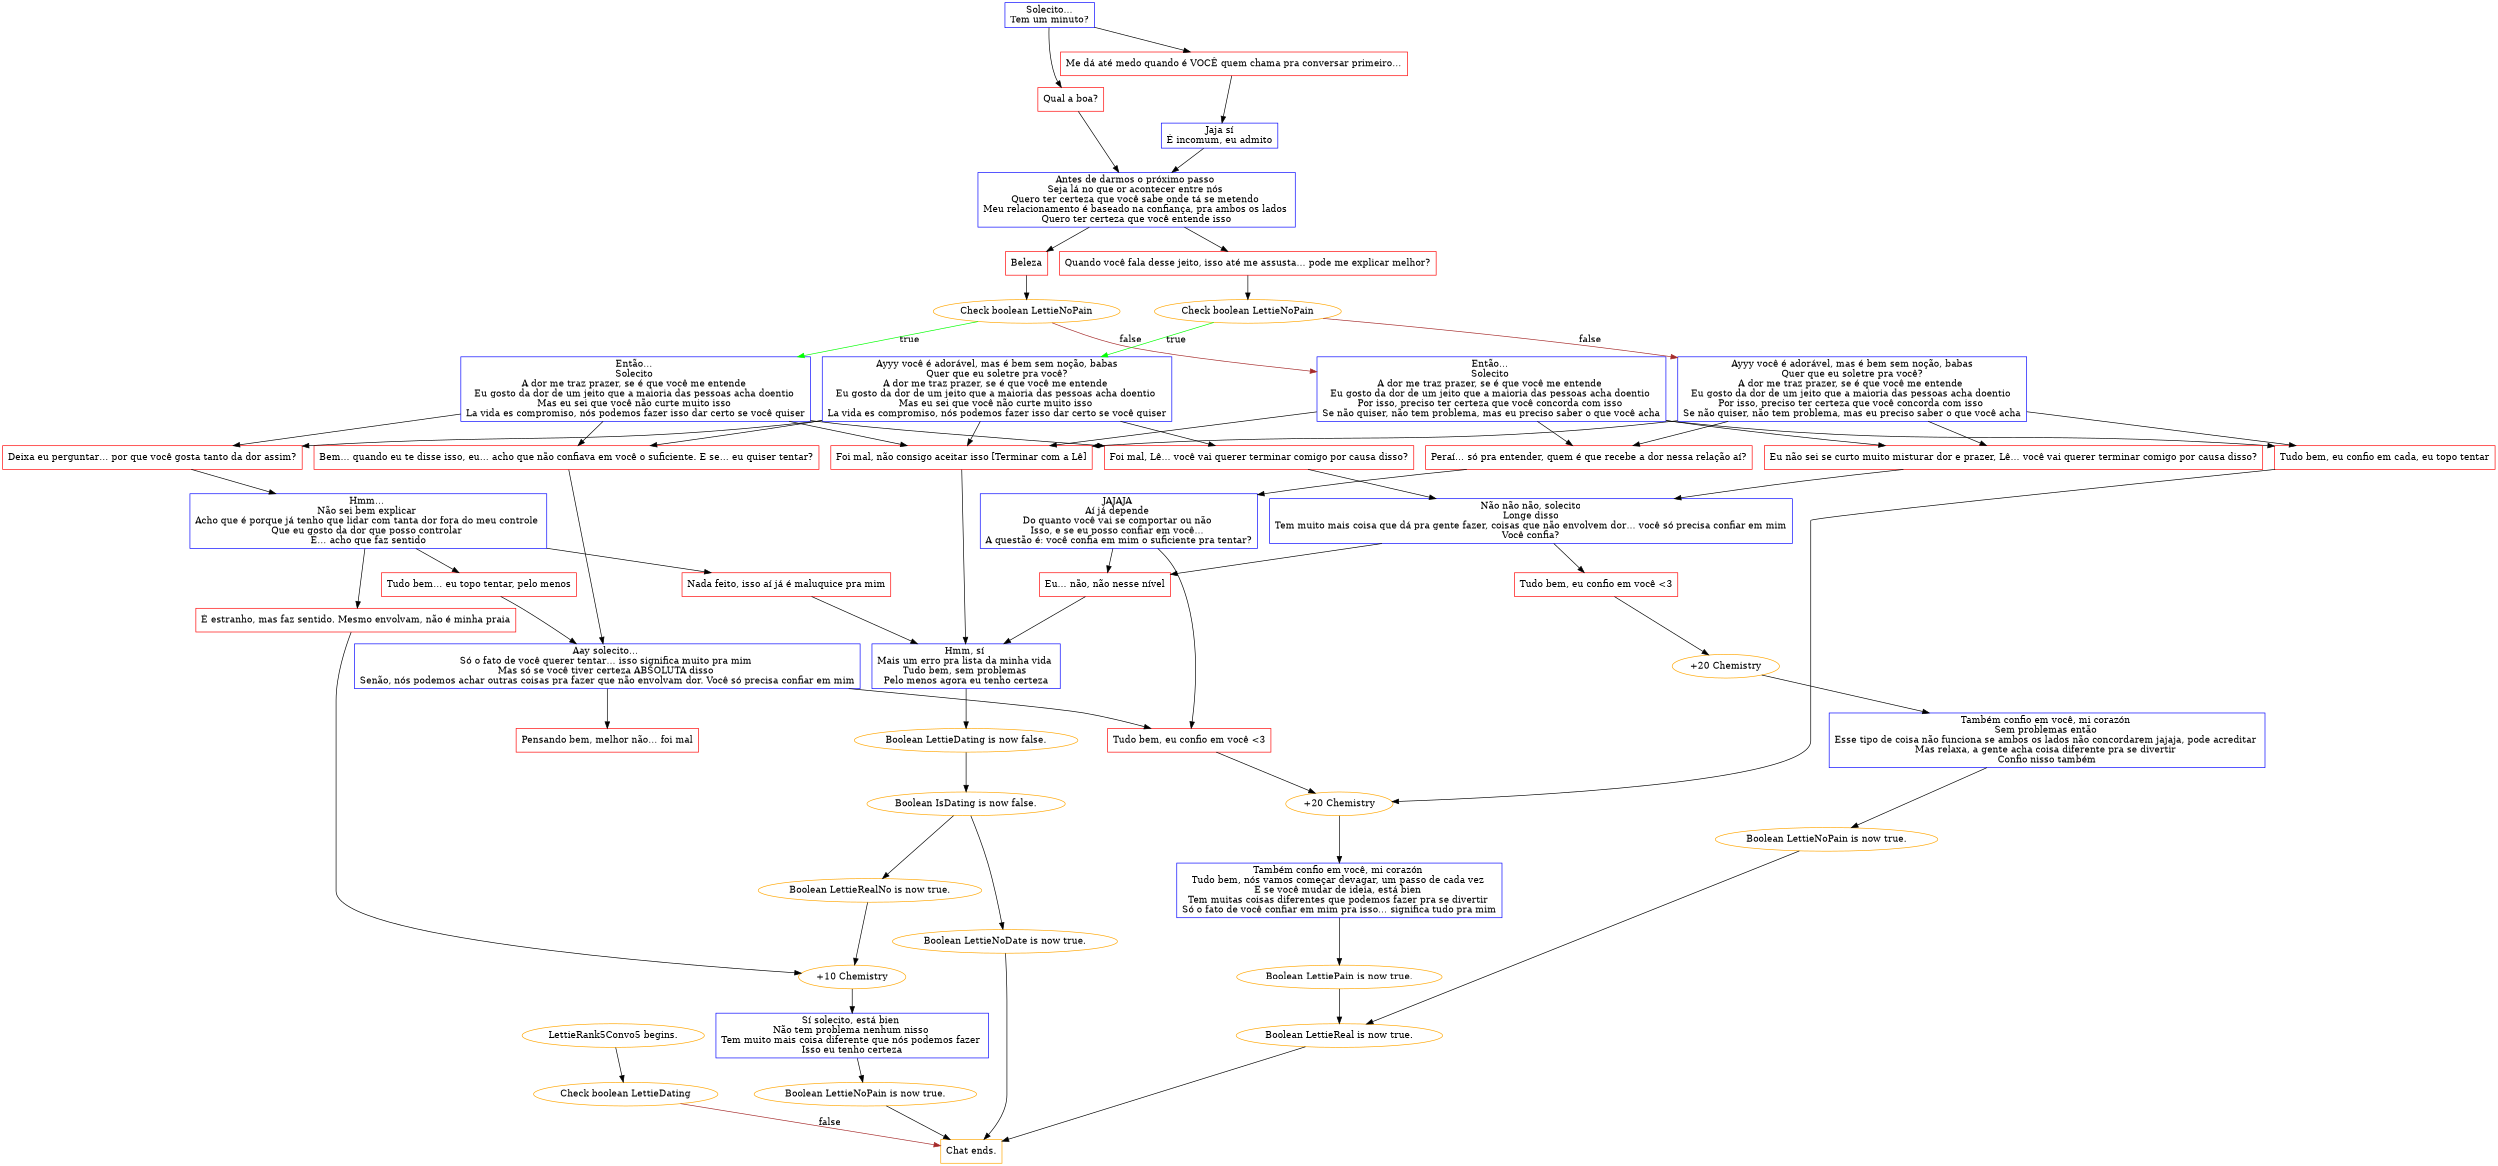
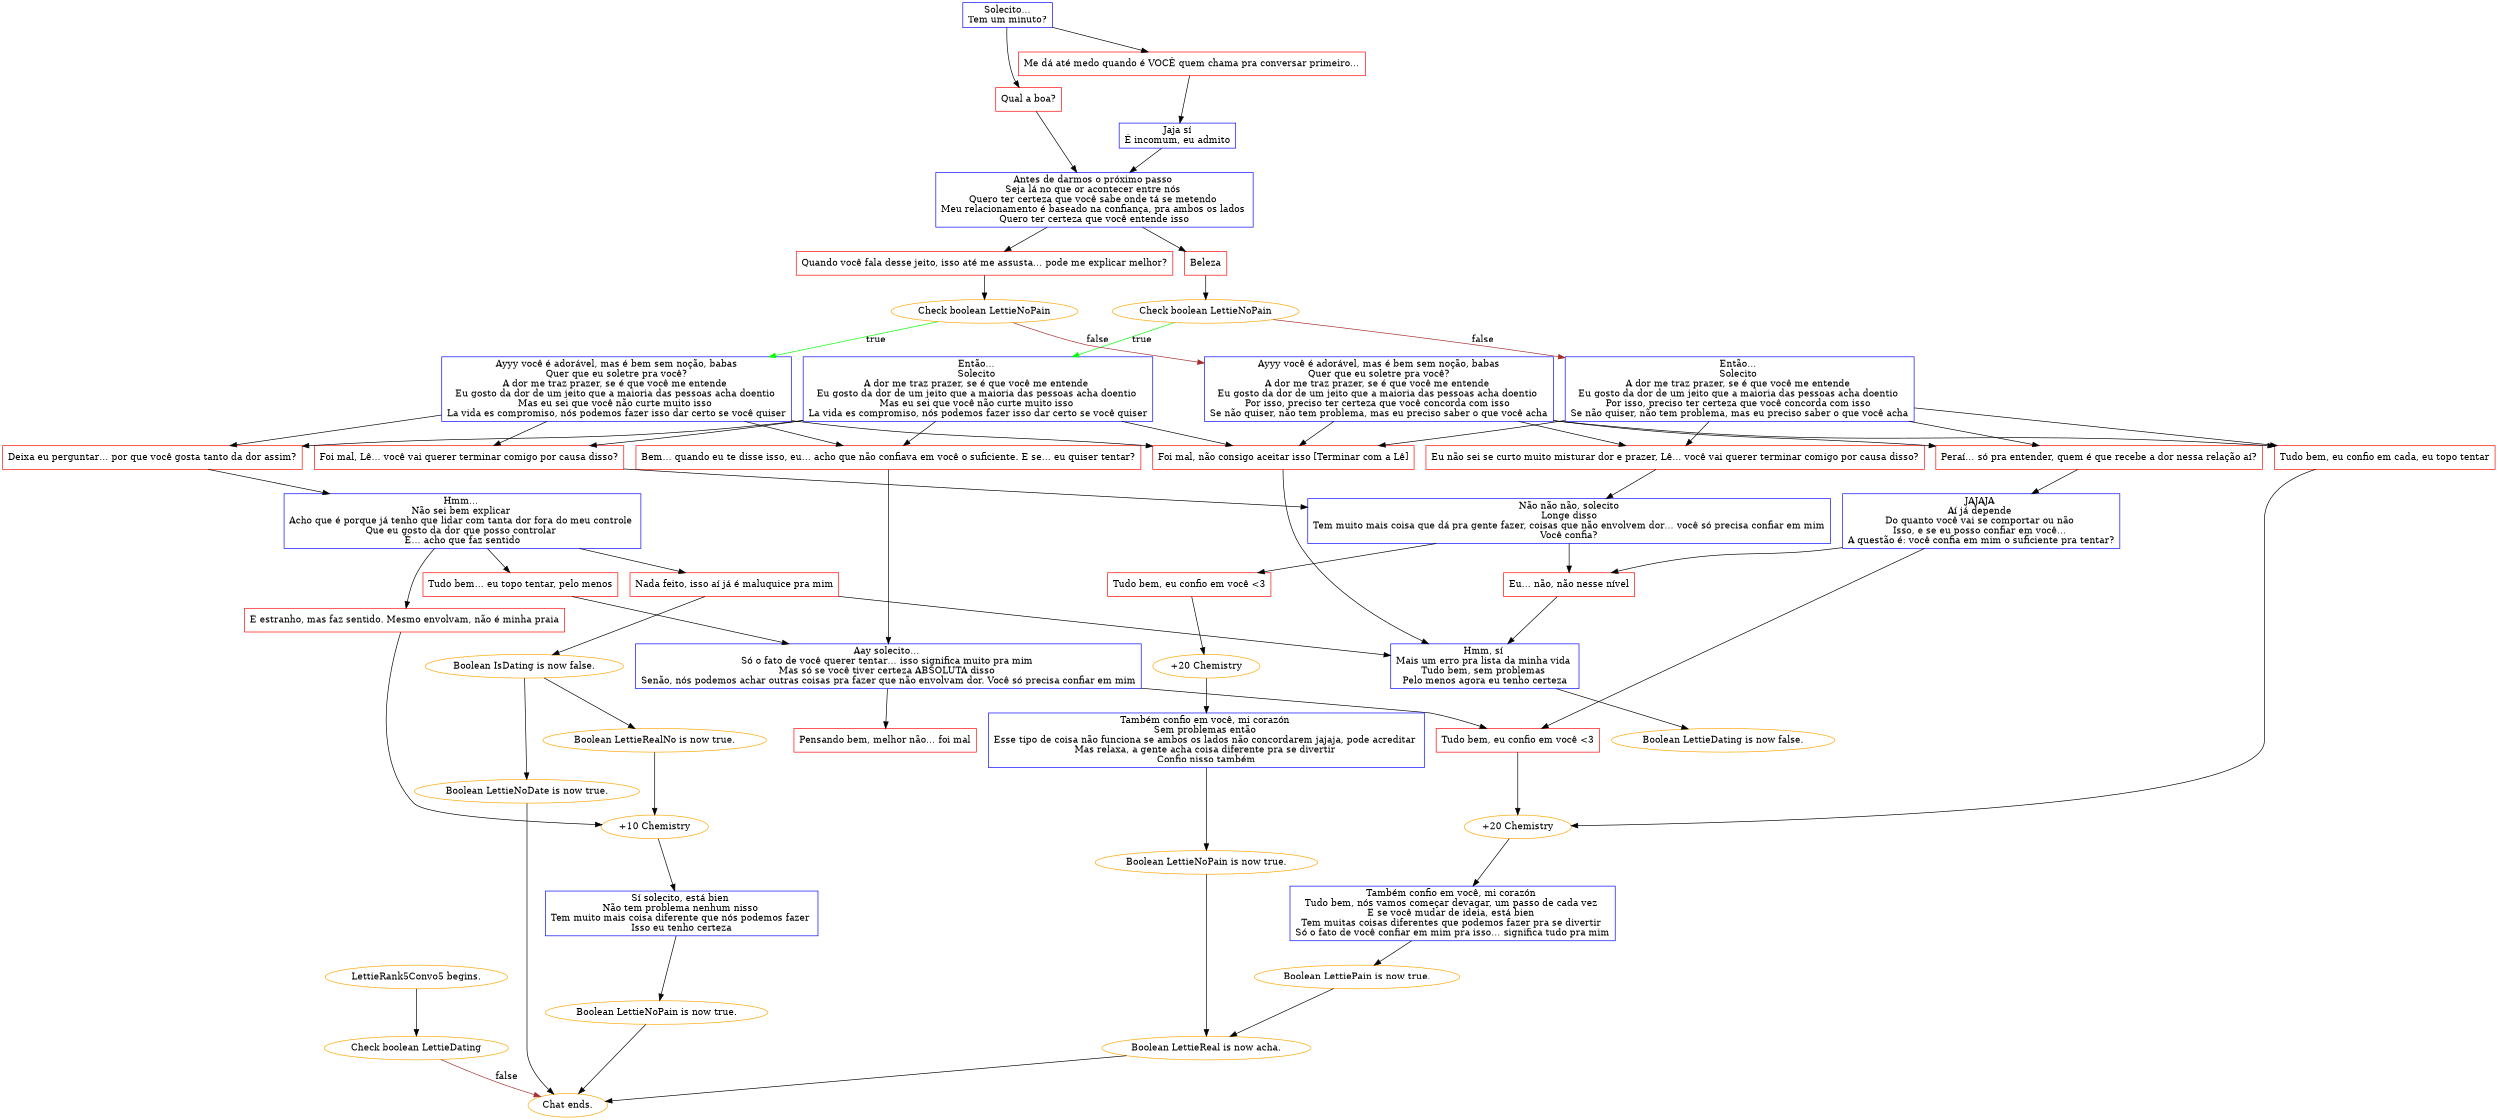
(966, 769) -> (632, 624)
(1339, 1036) -> (1206, 1048)
(971, 1151) -> (568, 1105)
